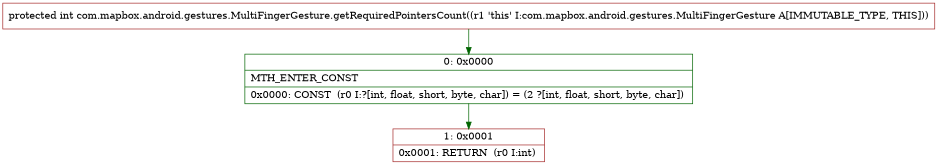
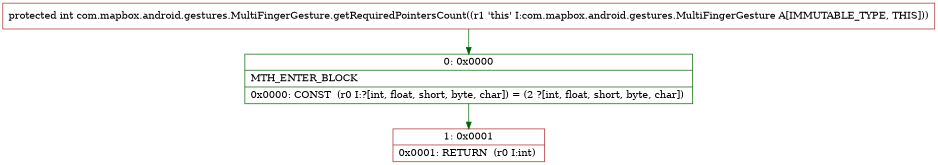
(304, 78) -> (304, 78)
